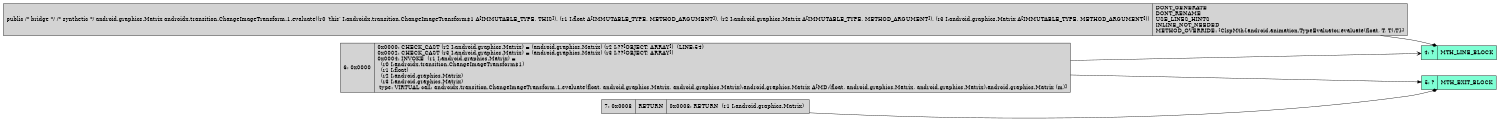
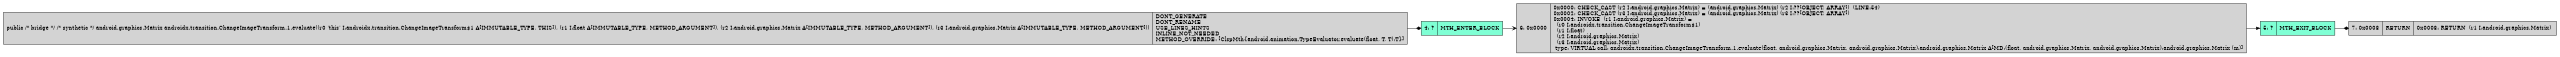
(1467, 53) -> (1470, 28)
(1244, 57) -> (1508, 28)
(1121, 117) -> (2339, 28)
